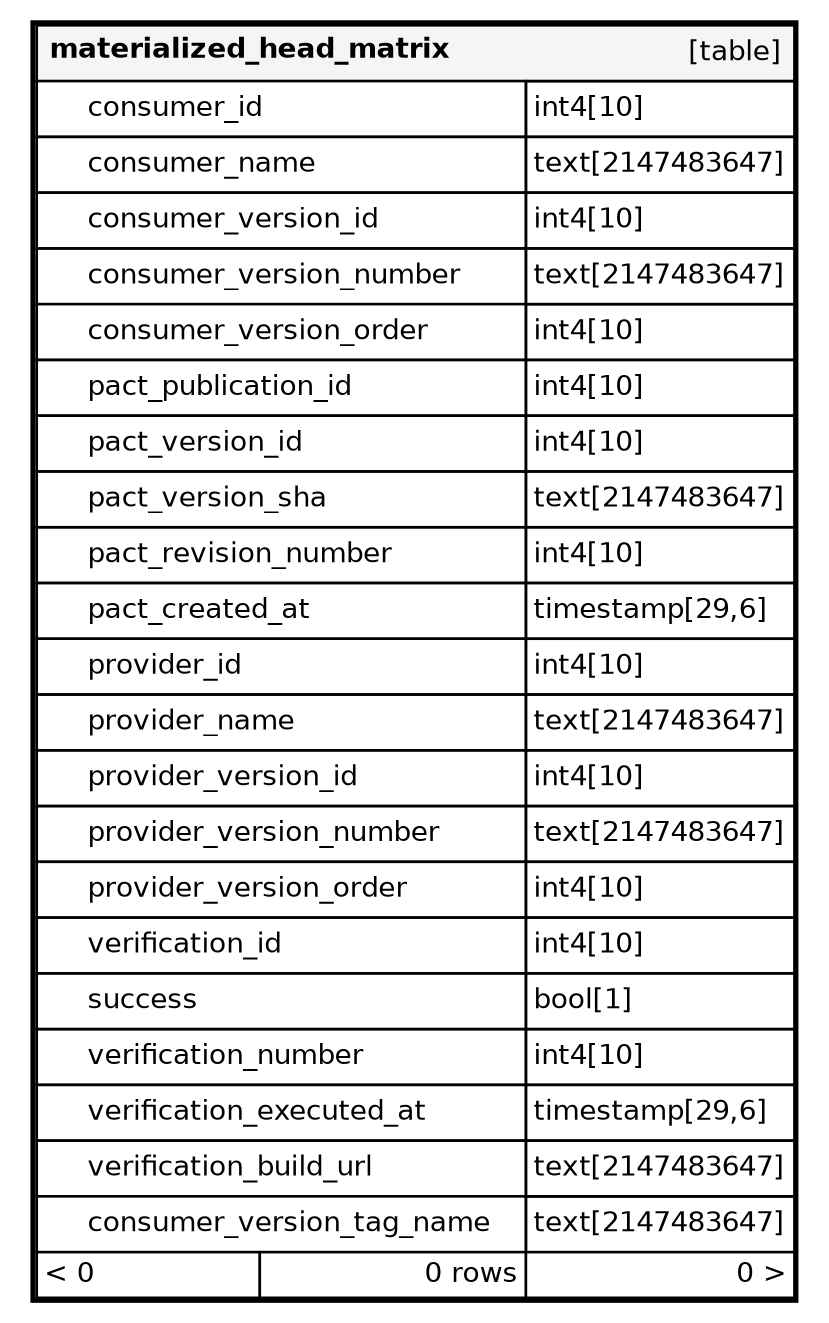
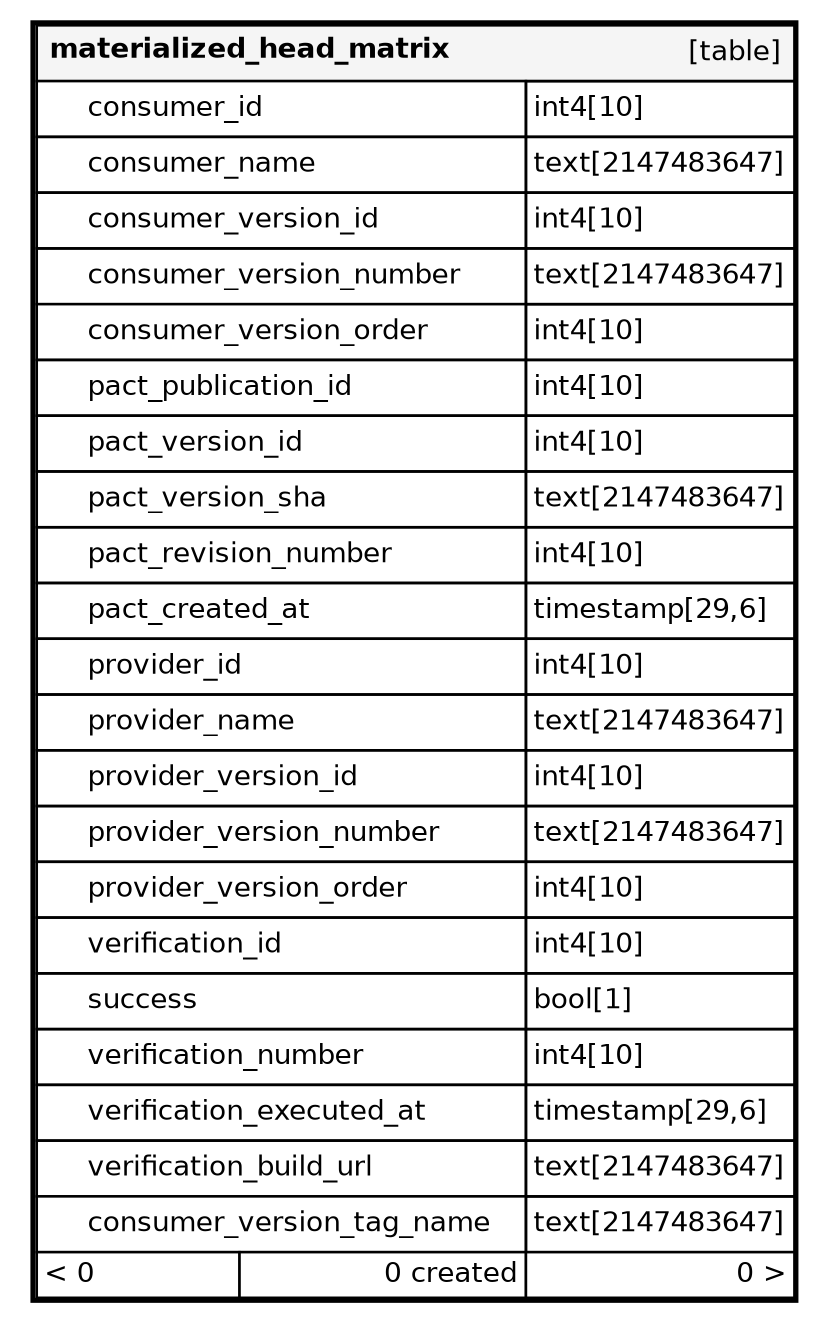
(471, 1274) -> (451, 1274)
